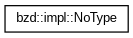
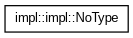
(67, 19) -> (67, 19)
